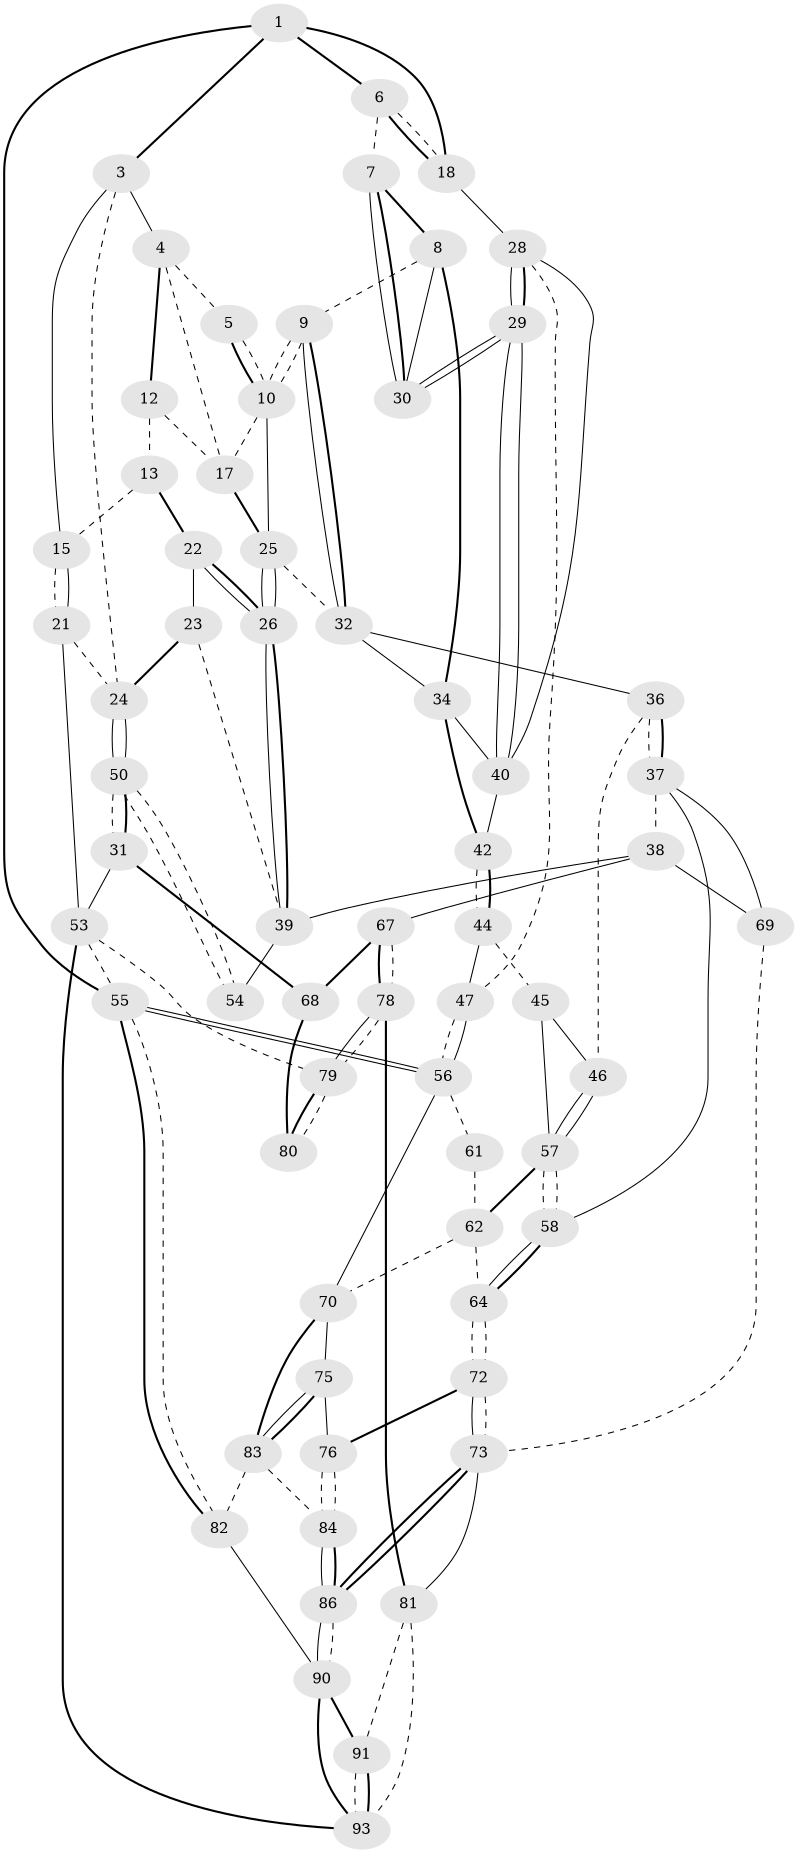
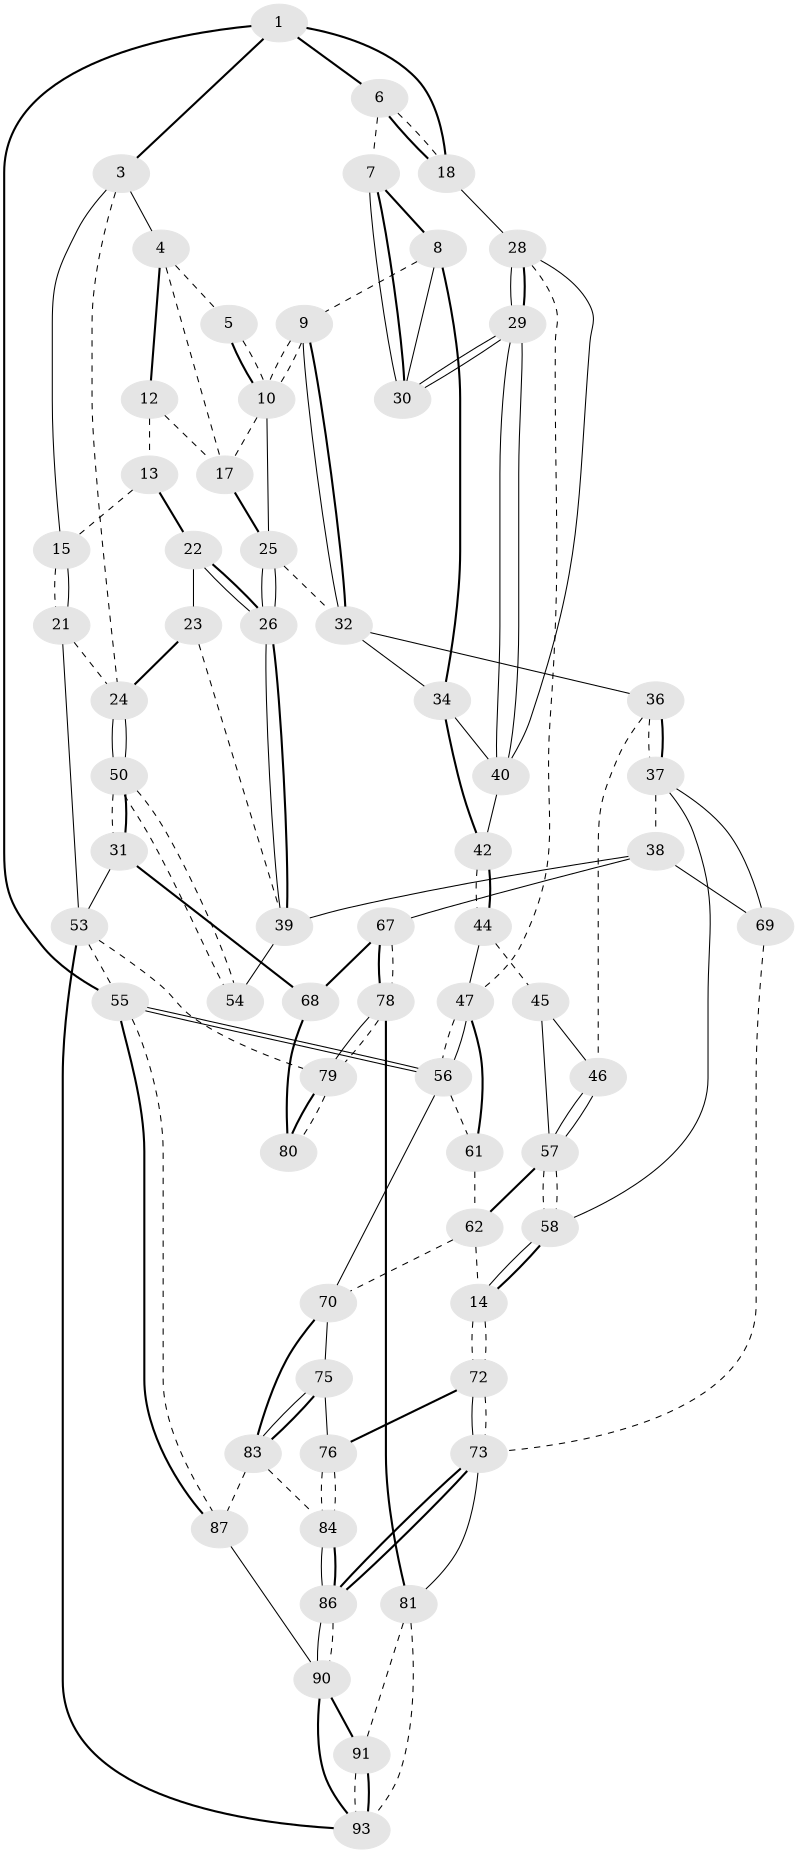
none -> (482, 1077)
(479, 1303) -> (479, 1303)
(220, 1529) -> (220, 1529)
